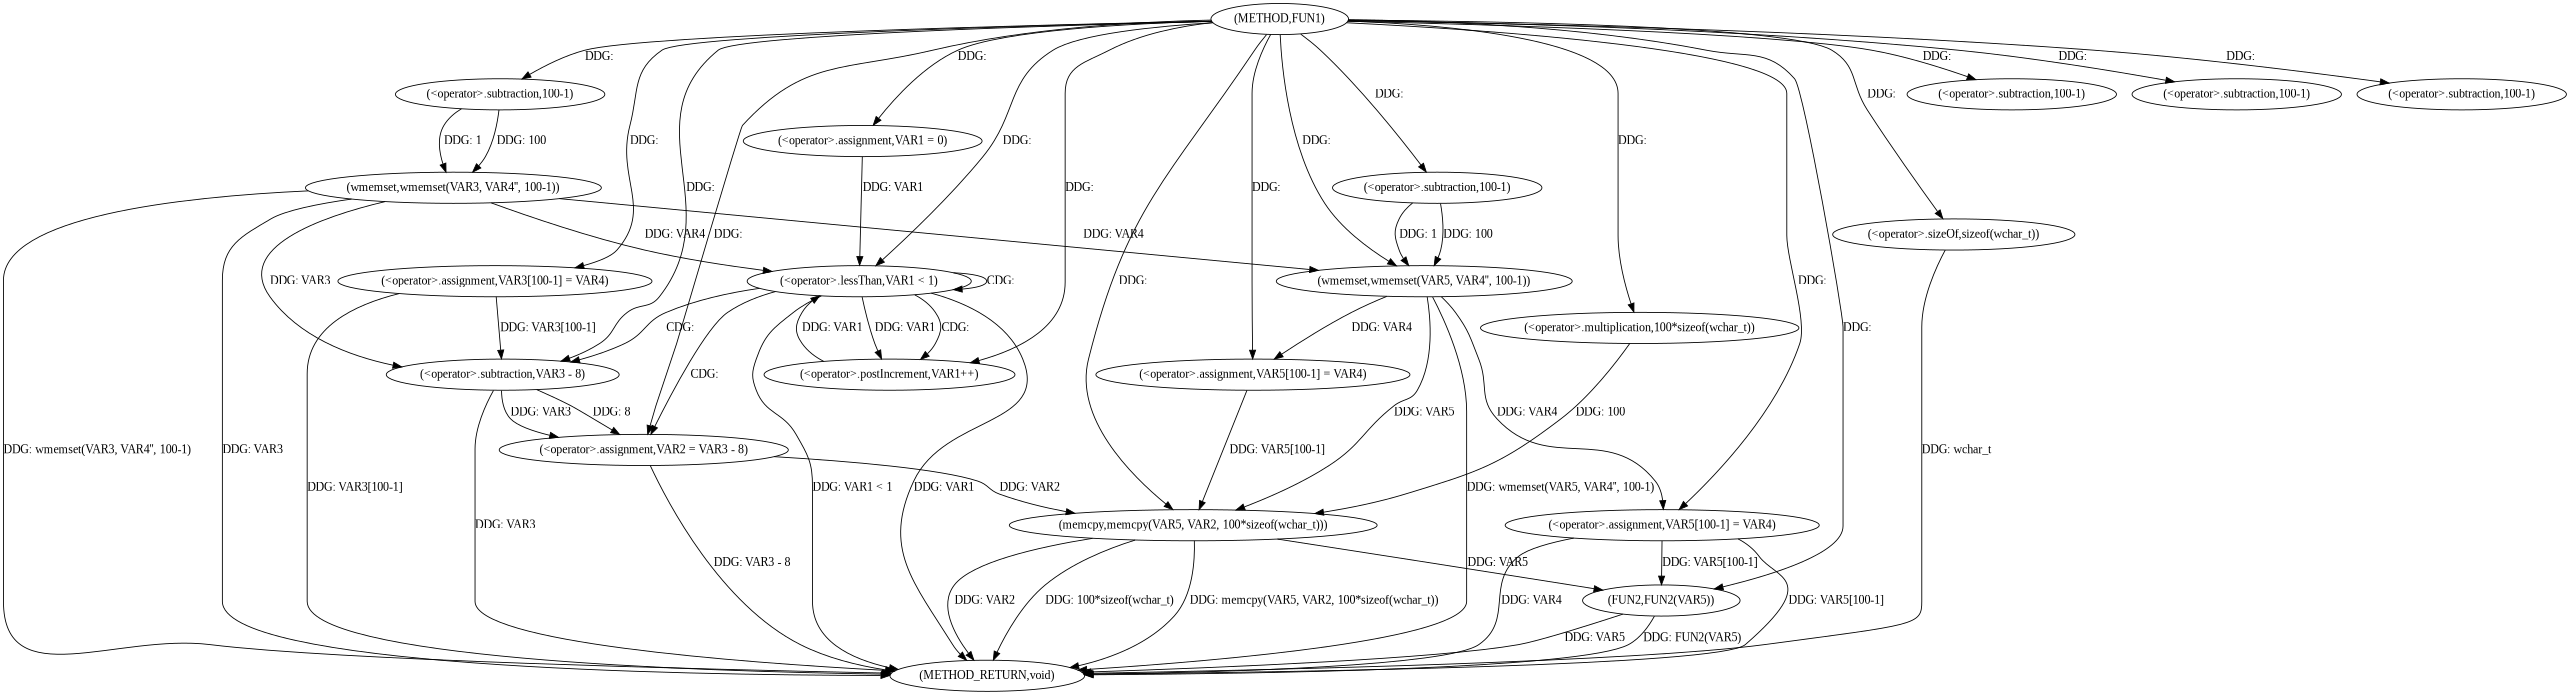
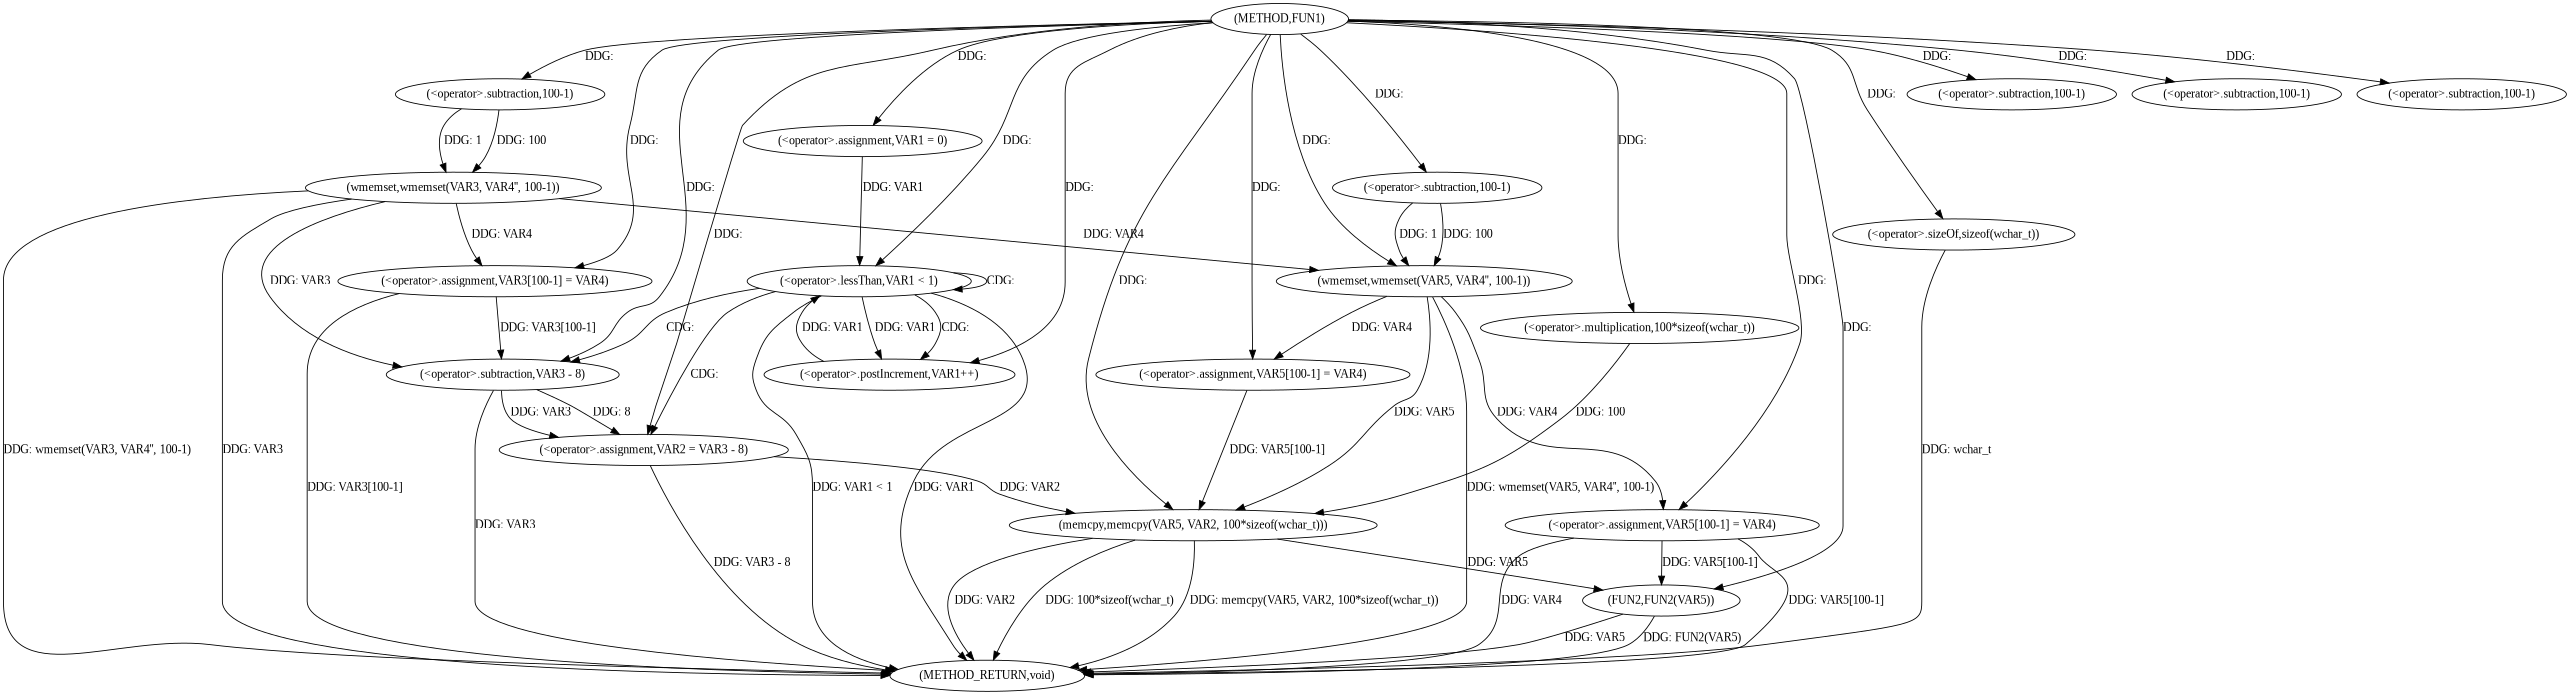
(632, 247) -> (464, 232)
